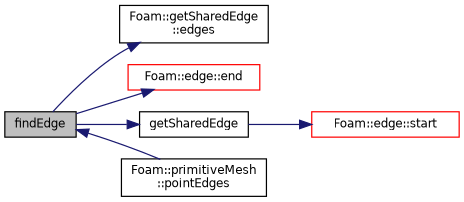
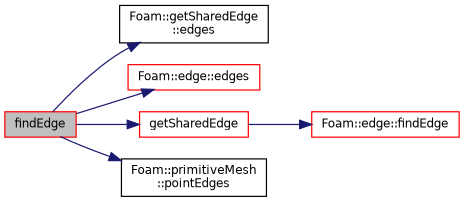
(194, 77) -> (194, 77)
(40, 124) -> (40, 124)
(194, 124) -> (194, 124)
(385, 124) -> (385, 124)
(124, 145) -> (85, 147)
